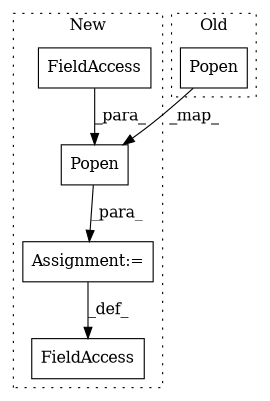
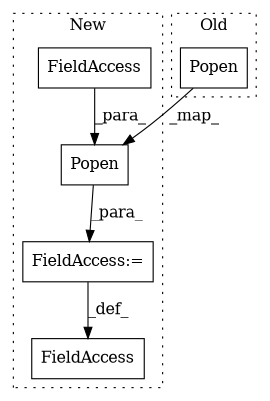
(88, 262) -> (88, 262)
